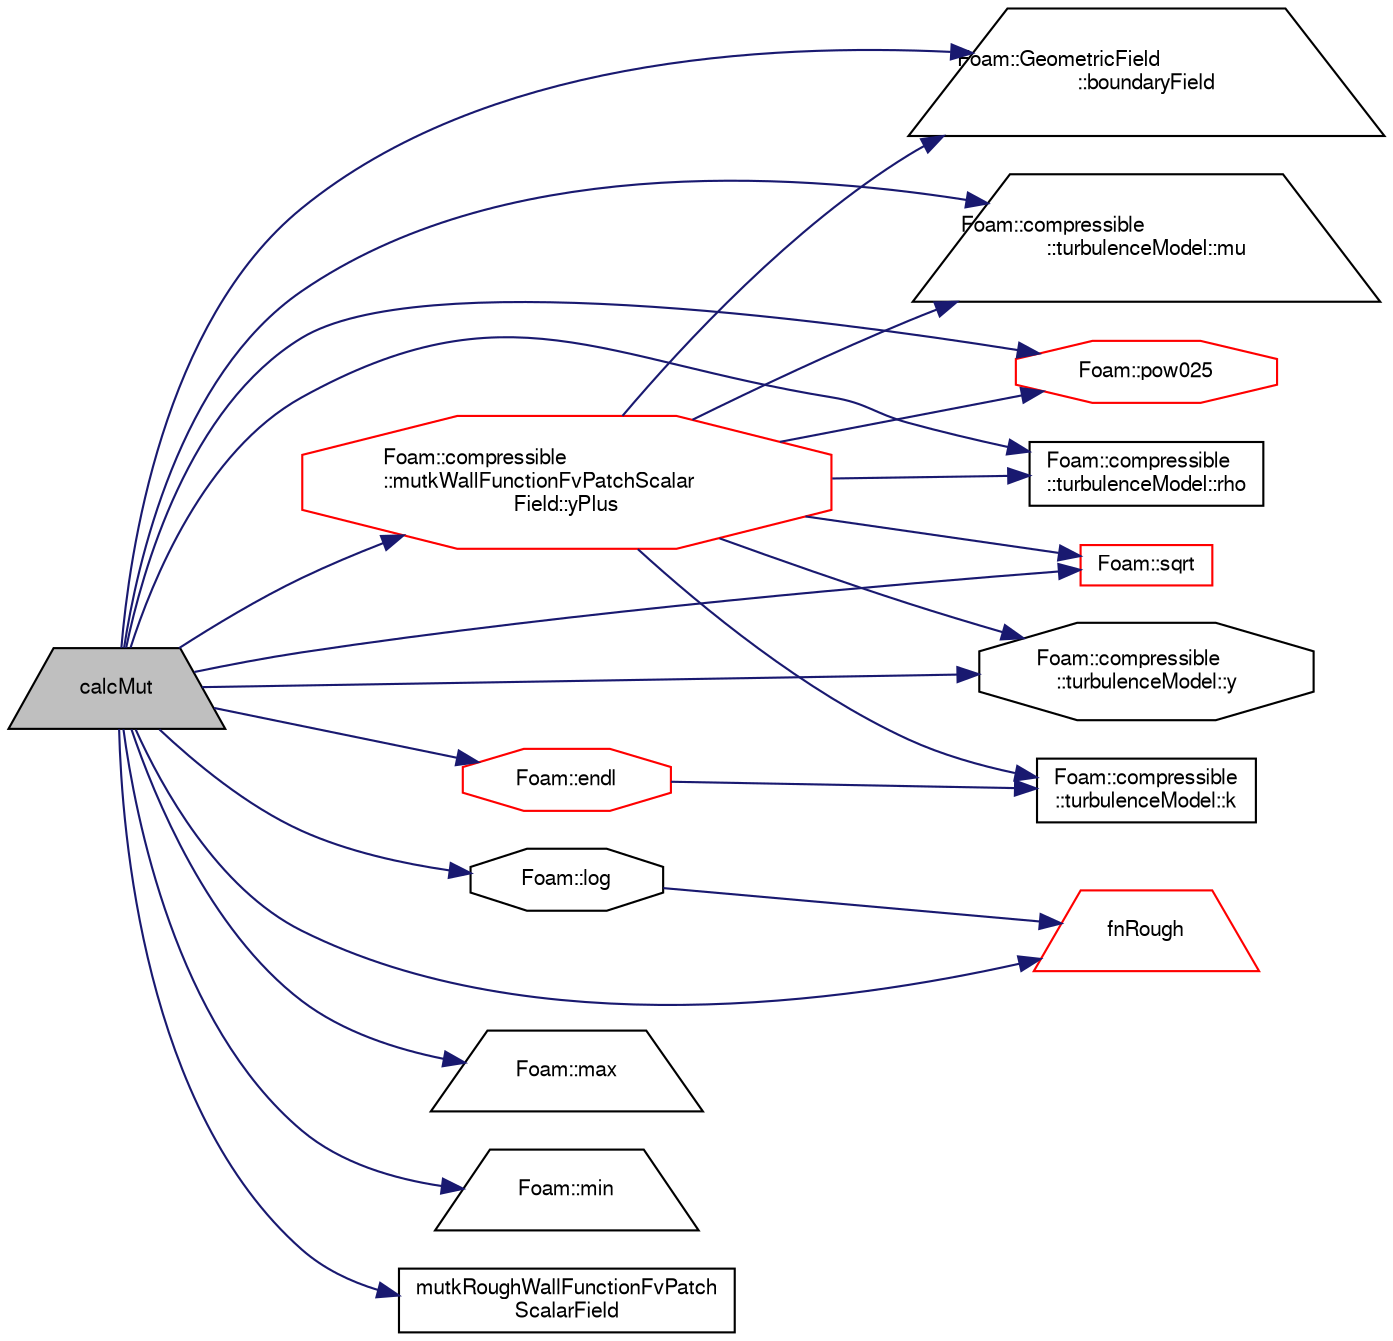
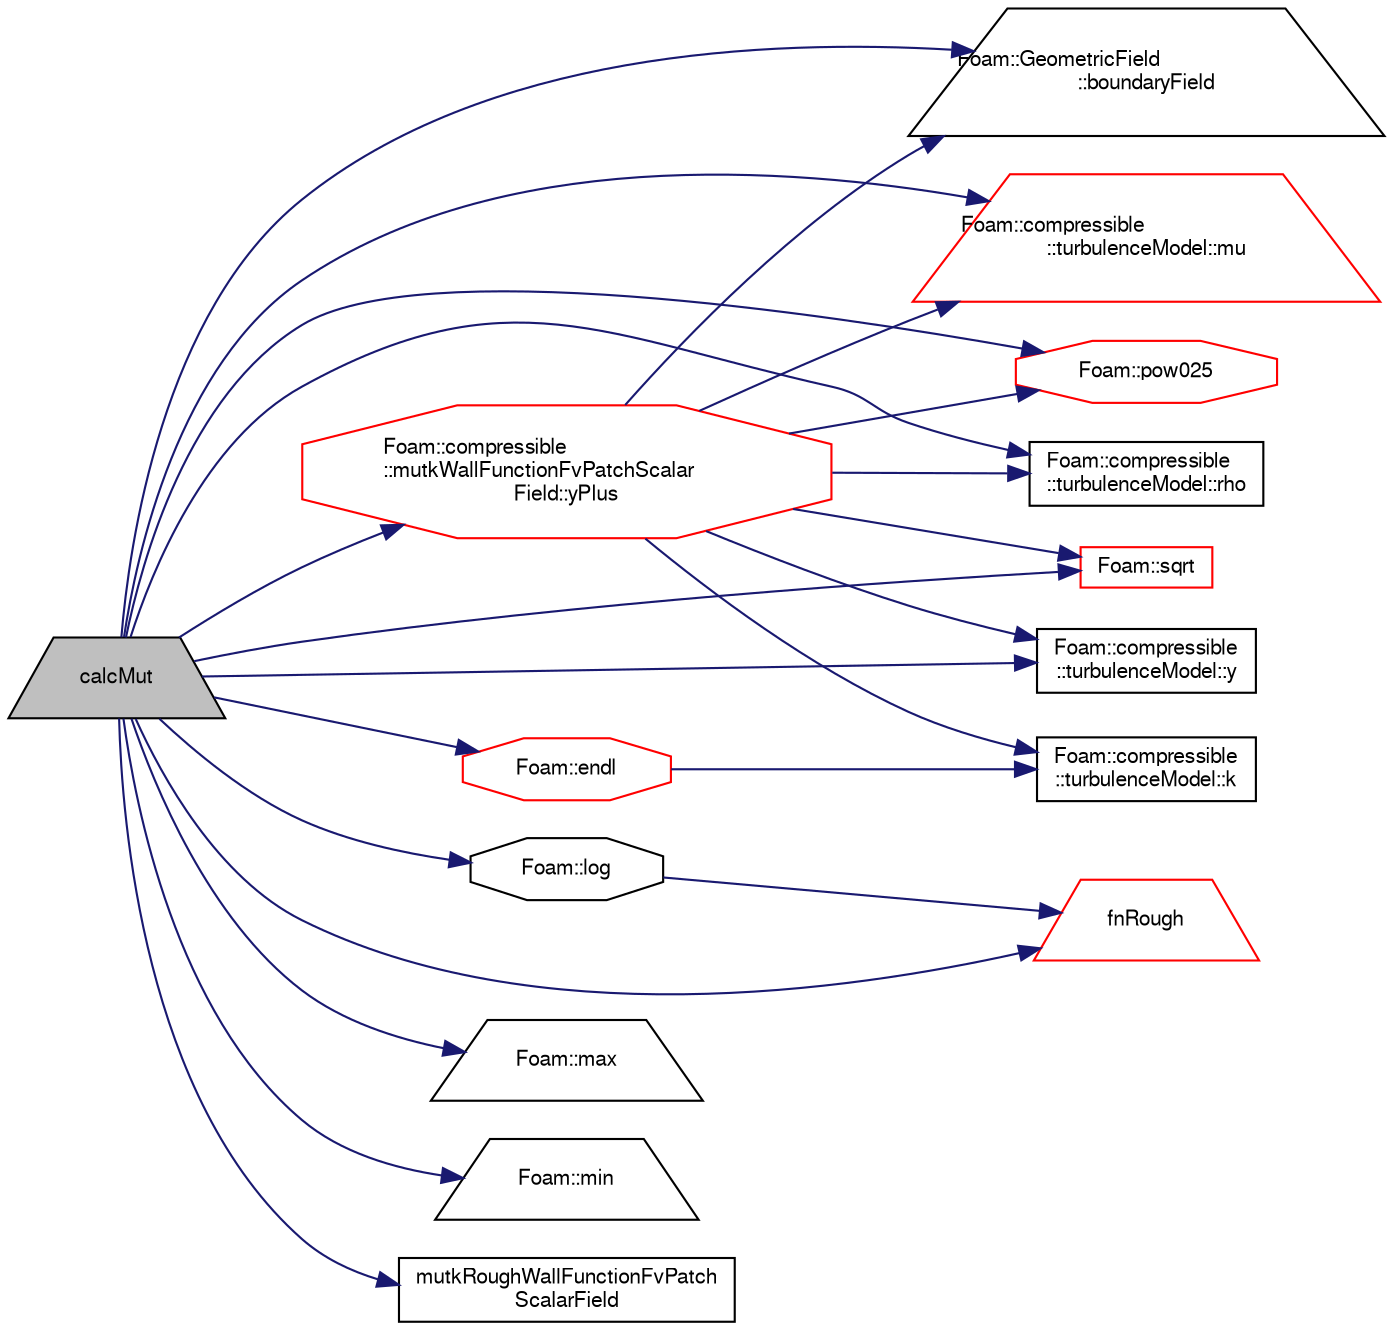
(1146, 238) -> (1146, 238)
(1146, 672) -> (1146, 661)
